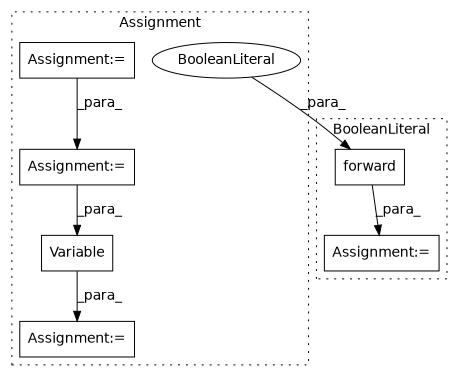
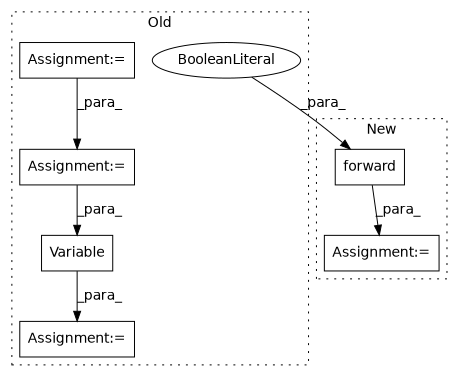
(160, 23) -> (160, 23)
(382, 130) -> (382, 130)
